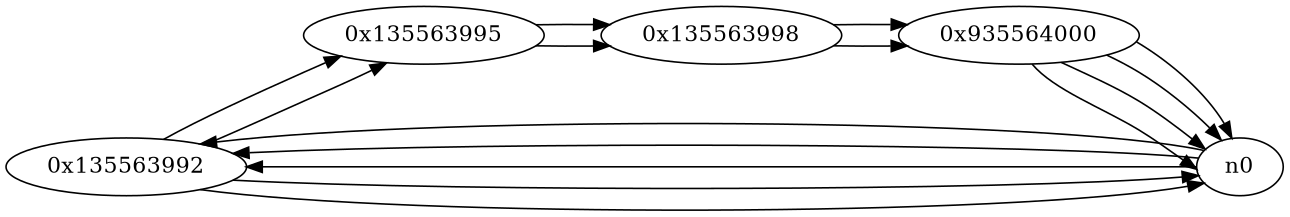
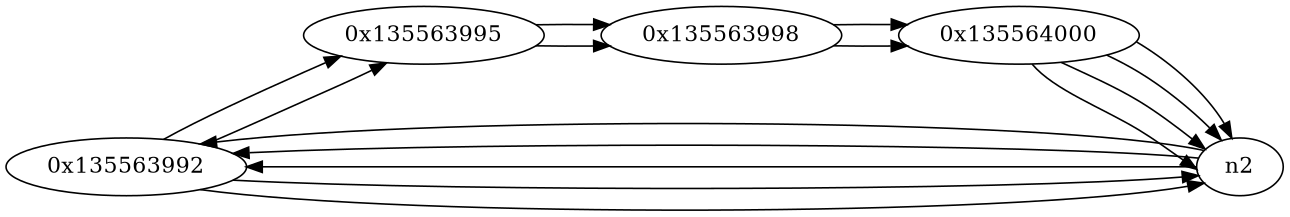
(1019, 35) -> (1019, 35)
(1240, 167) -> (1240, 167)
